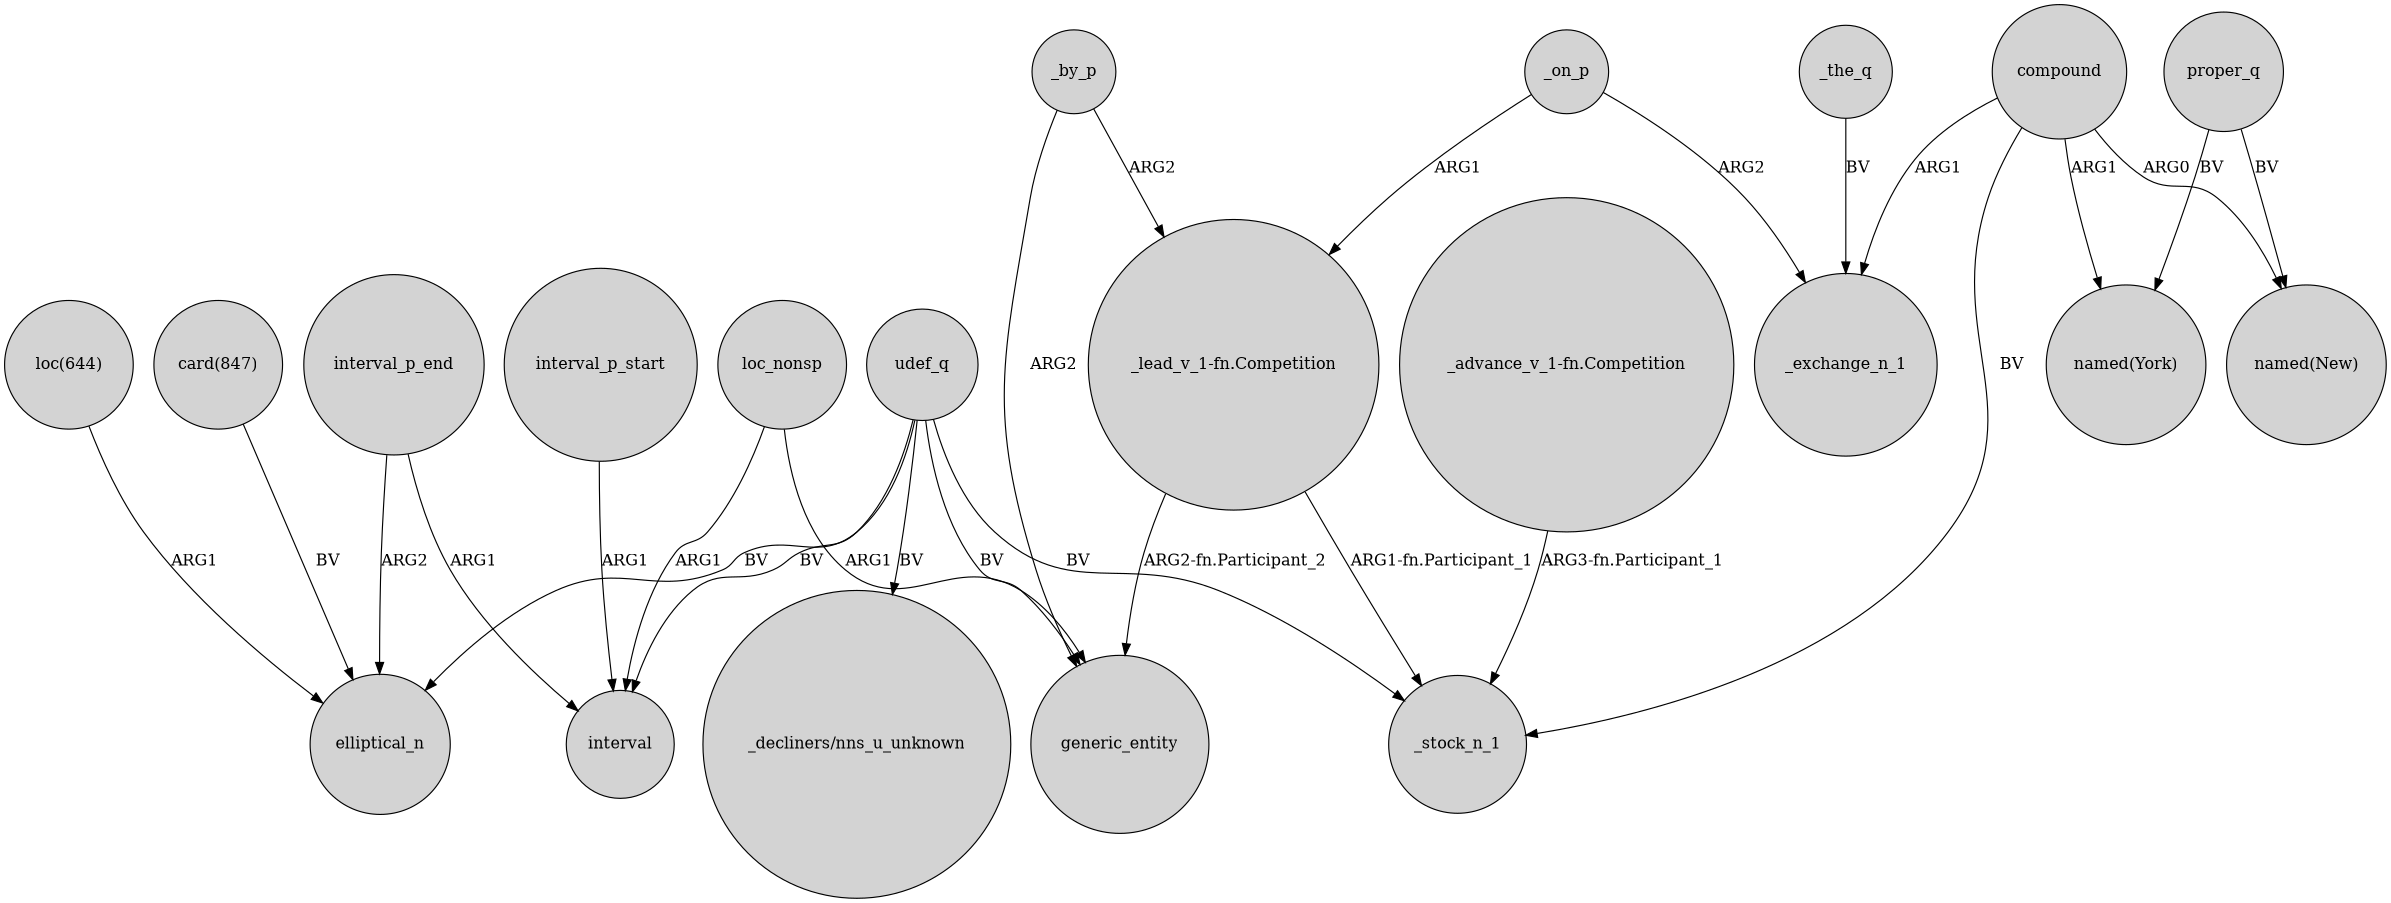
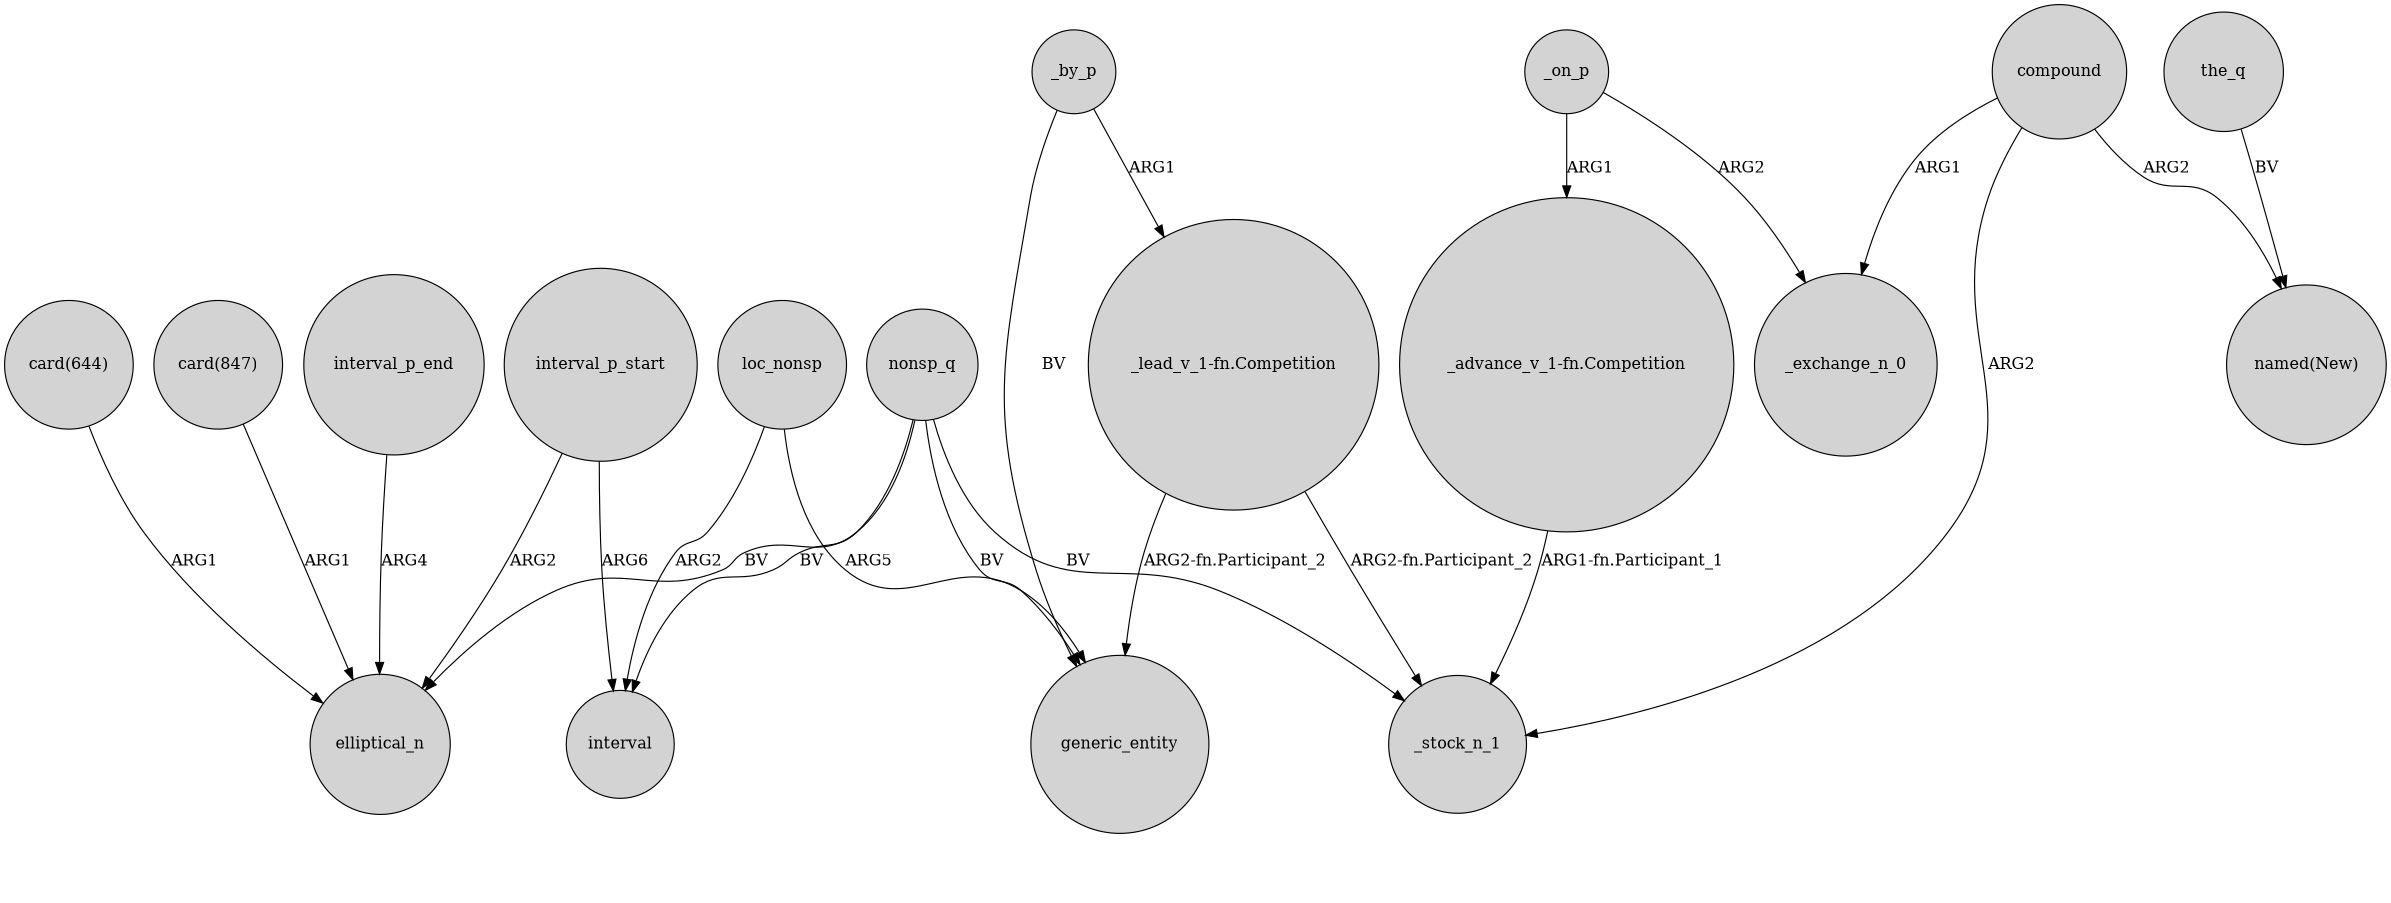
(1846, 72) -> none
(2224, 72) -> (2224, 72)
(1430, 164) -> (1567, 150)
(1153, 168) -> (1153, 168)
(2167, 168) -> (2167, 168)
(69, 365) -> (69, 365)
(922, 365) -> (922, 365)
(1054, 365) -> (1054, 365)
(1846, 365) -> (1846, 365)
(2012, 365) -> (2012, 365)
(2126, 365) -> none
(328, 561) -> (328, 561)
(405, 561) -> (405, 561)
(625, 561) -> (625, 561)
(699, 561) -> (699, 561)
(869, 561) -> (869, 561)
(1442, 561) -> (1442, 561)
(1633, 561) -> (1633, 561)
none -> (502, 570)
(465, 593) -> none
(857, 744) -> none
